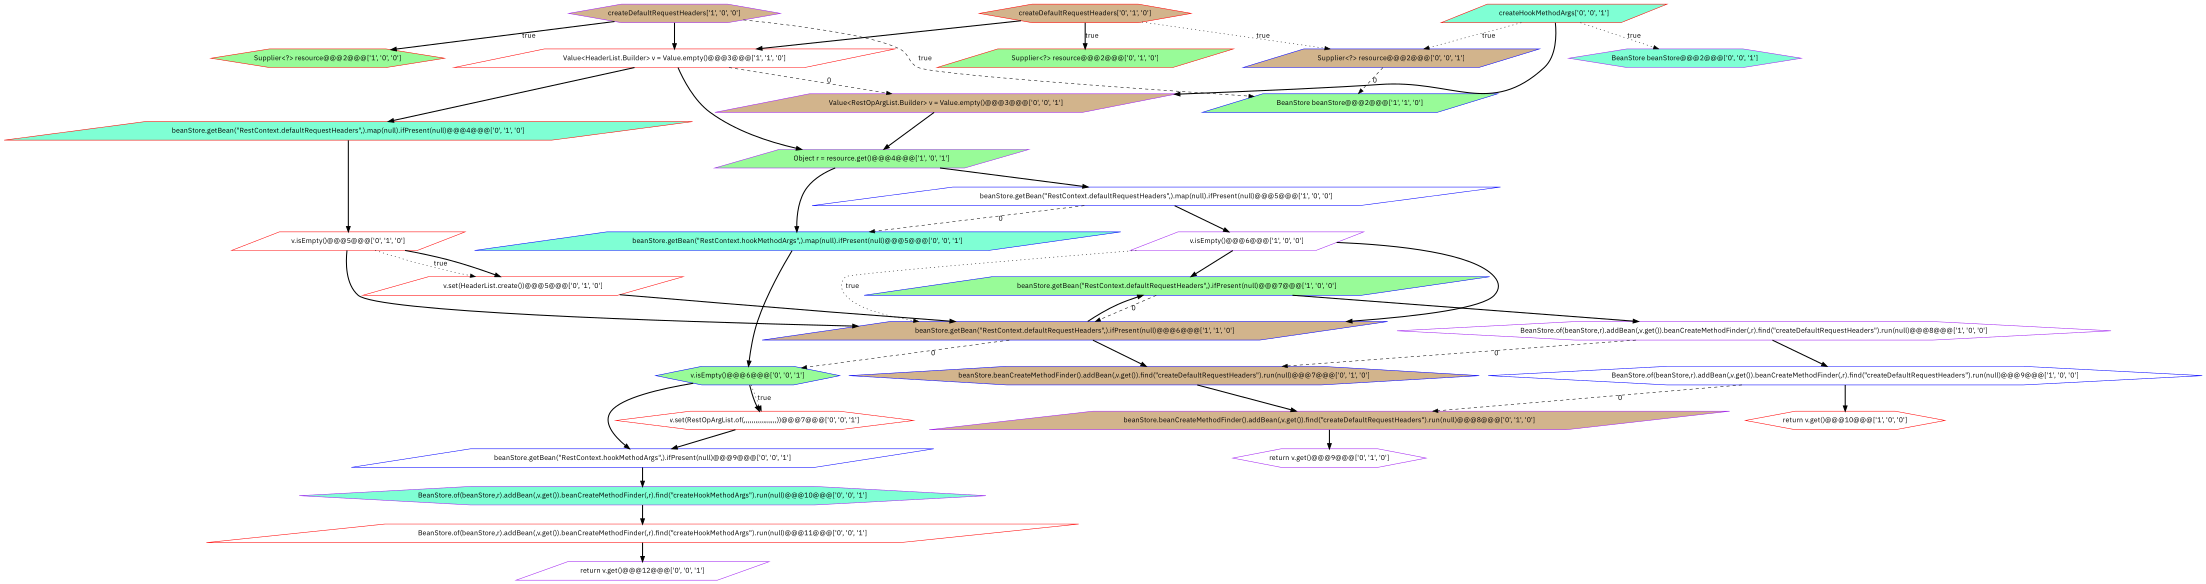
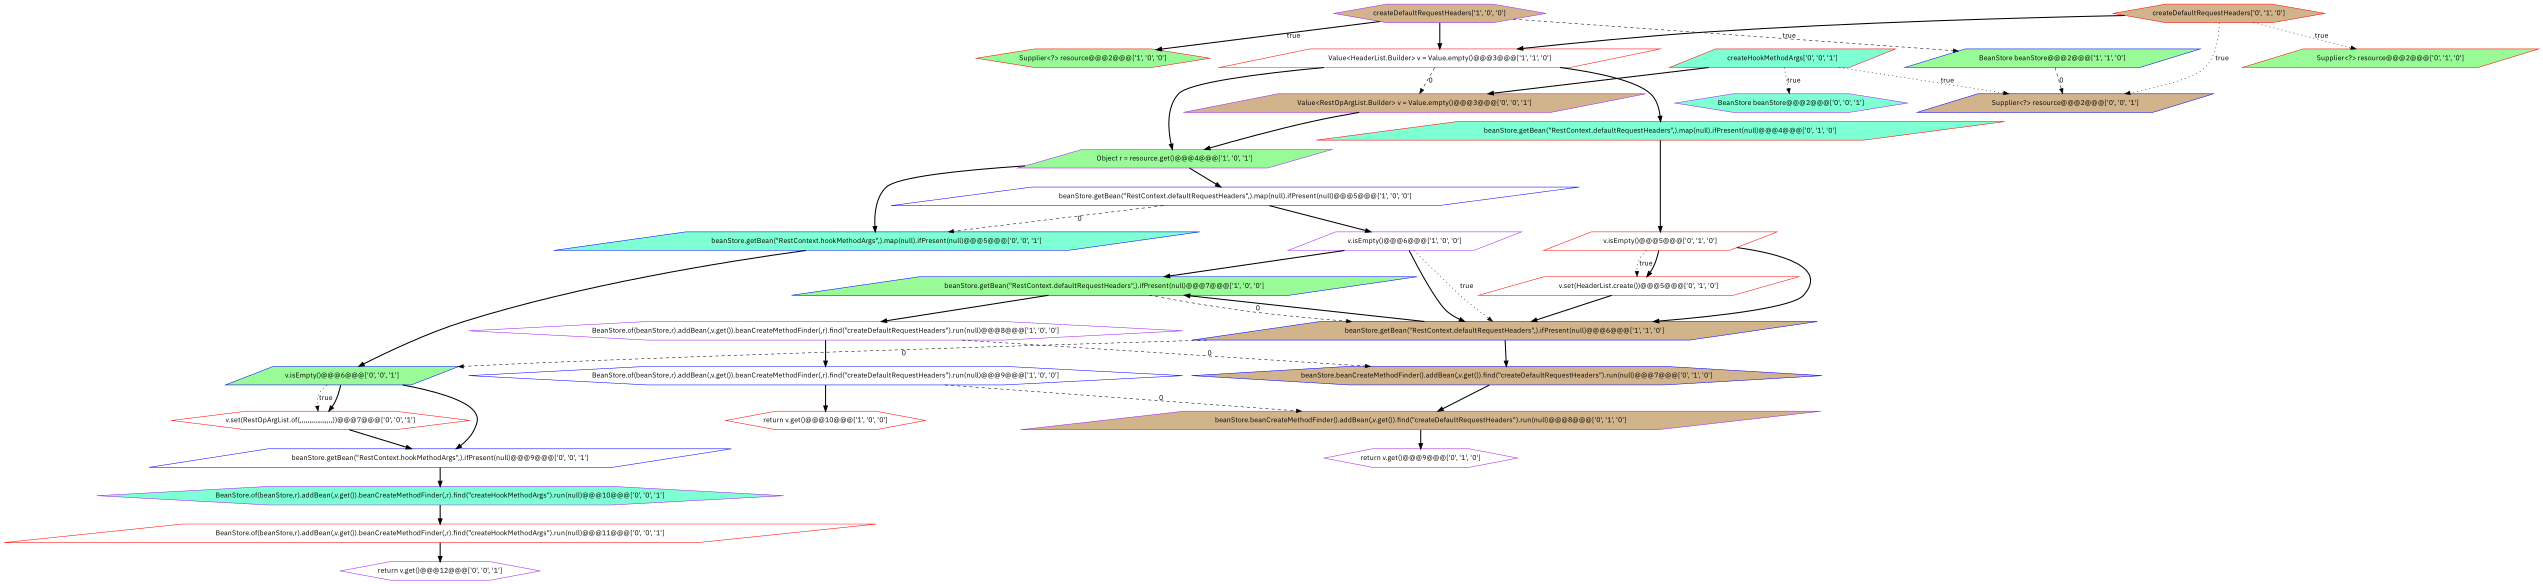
(1085, 33) -> (2302, 35)
(1372, 79) -> (2058, 78)
(748, 376) -> (342, 376)
(643, 571) -> (440, 571)
